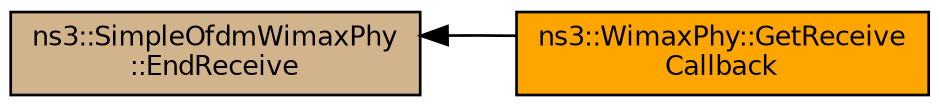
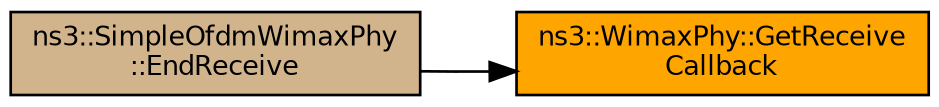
(482, 35) -> (455, 72)
